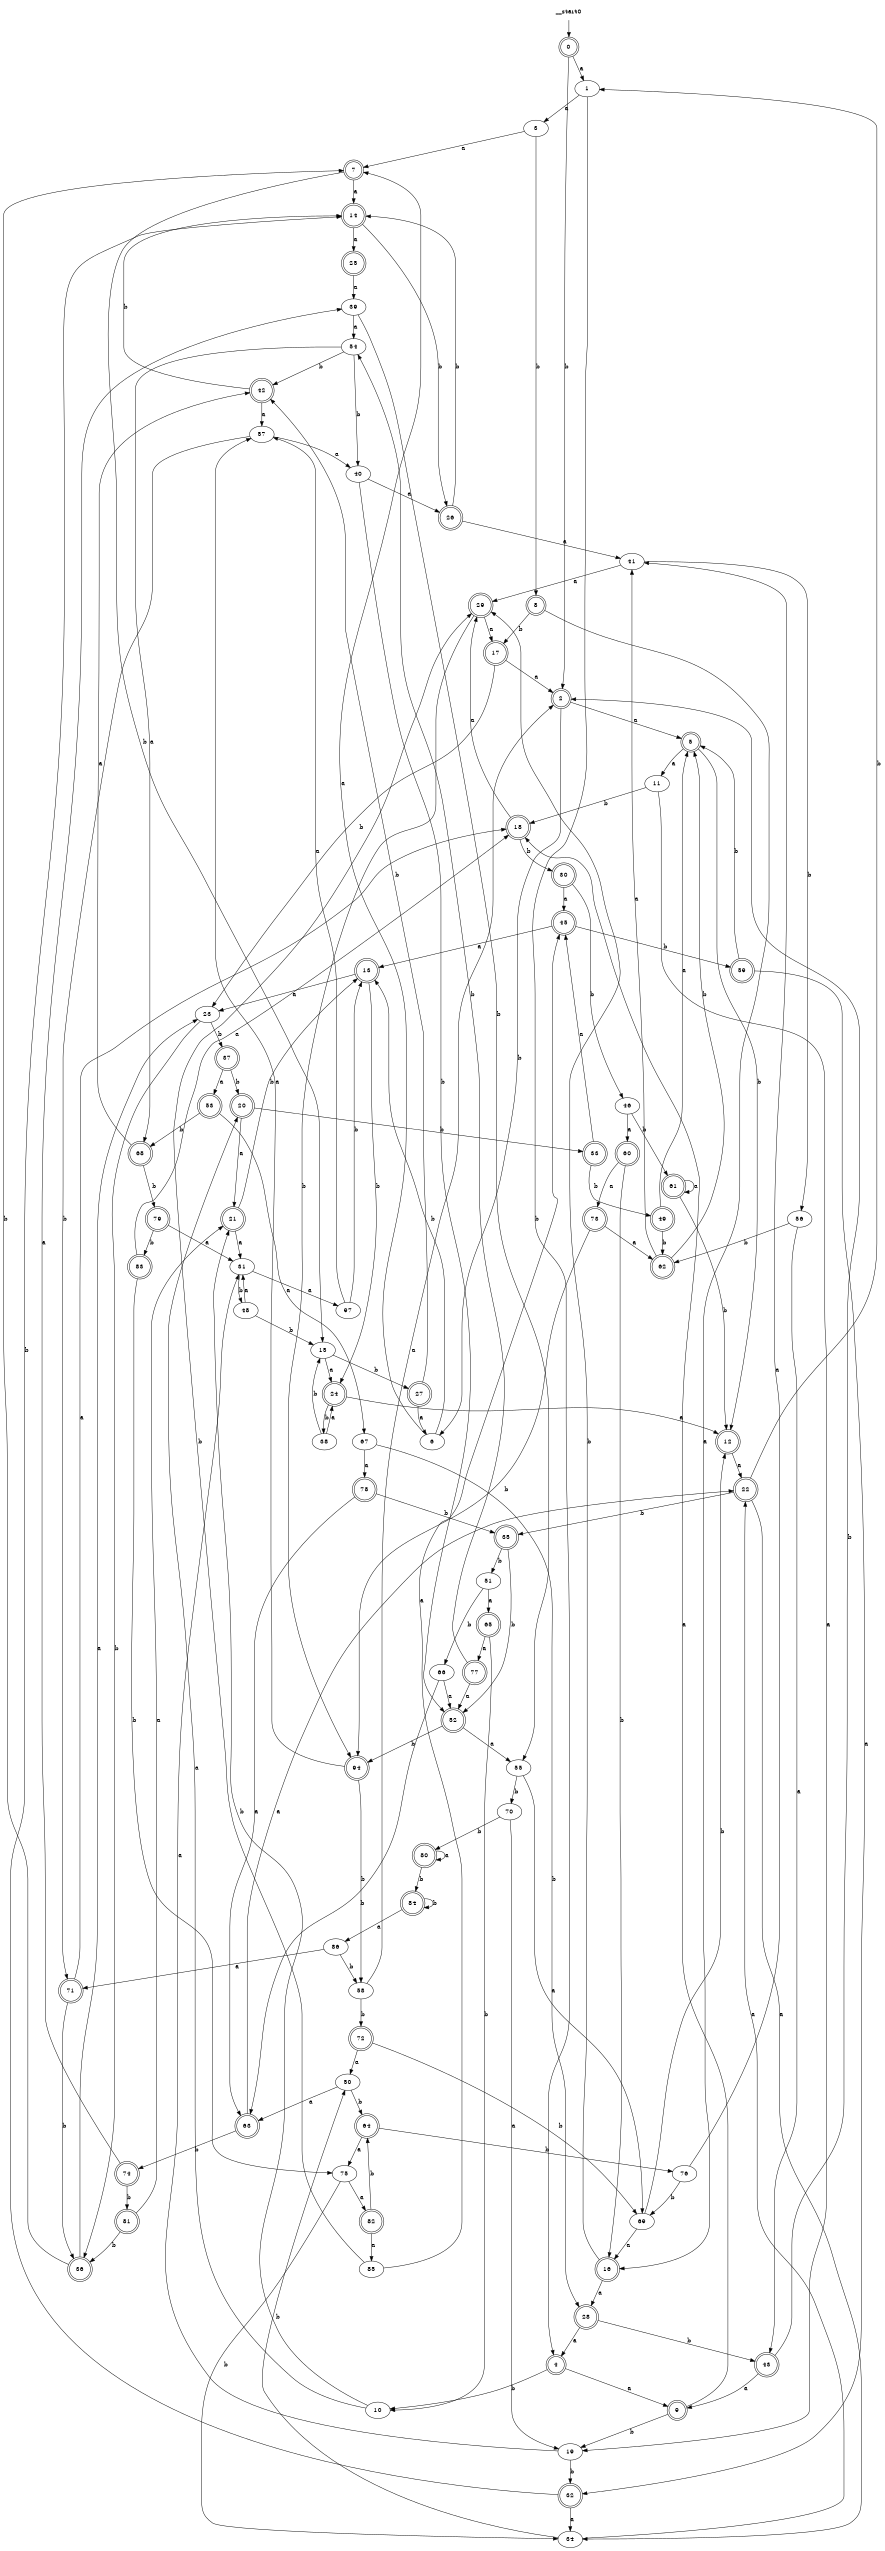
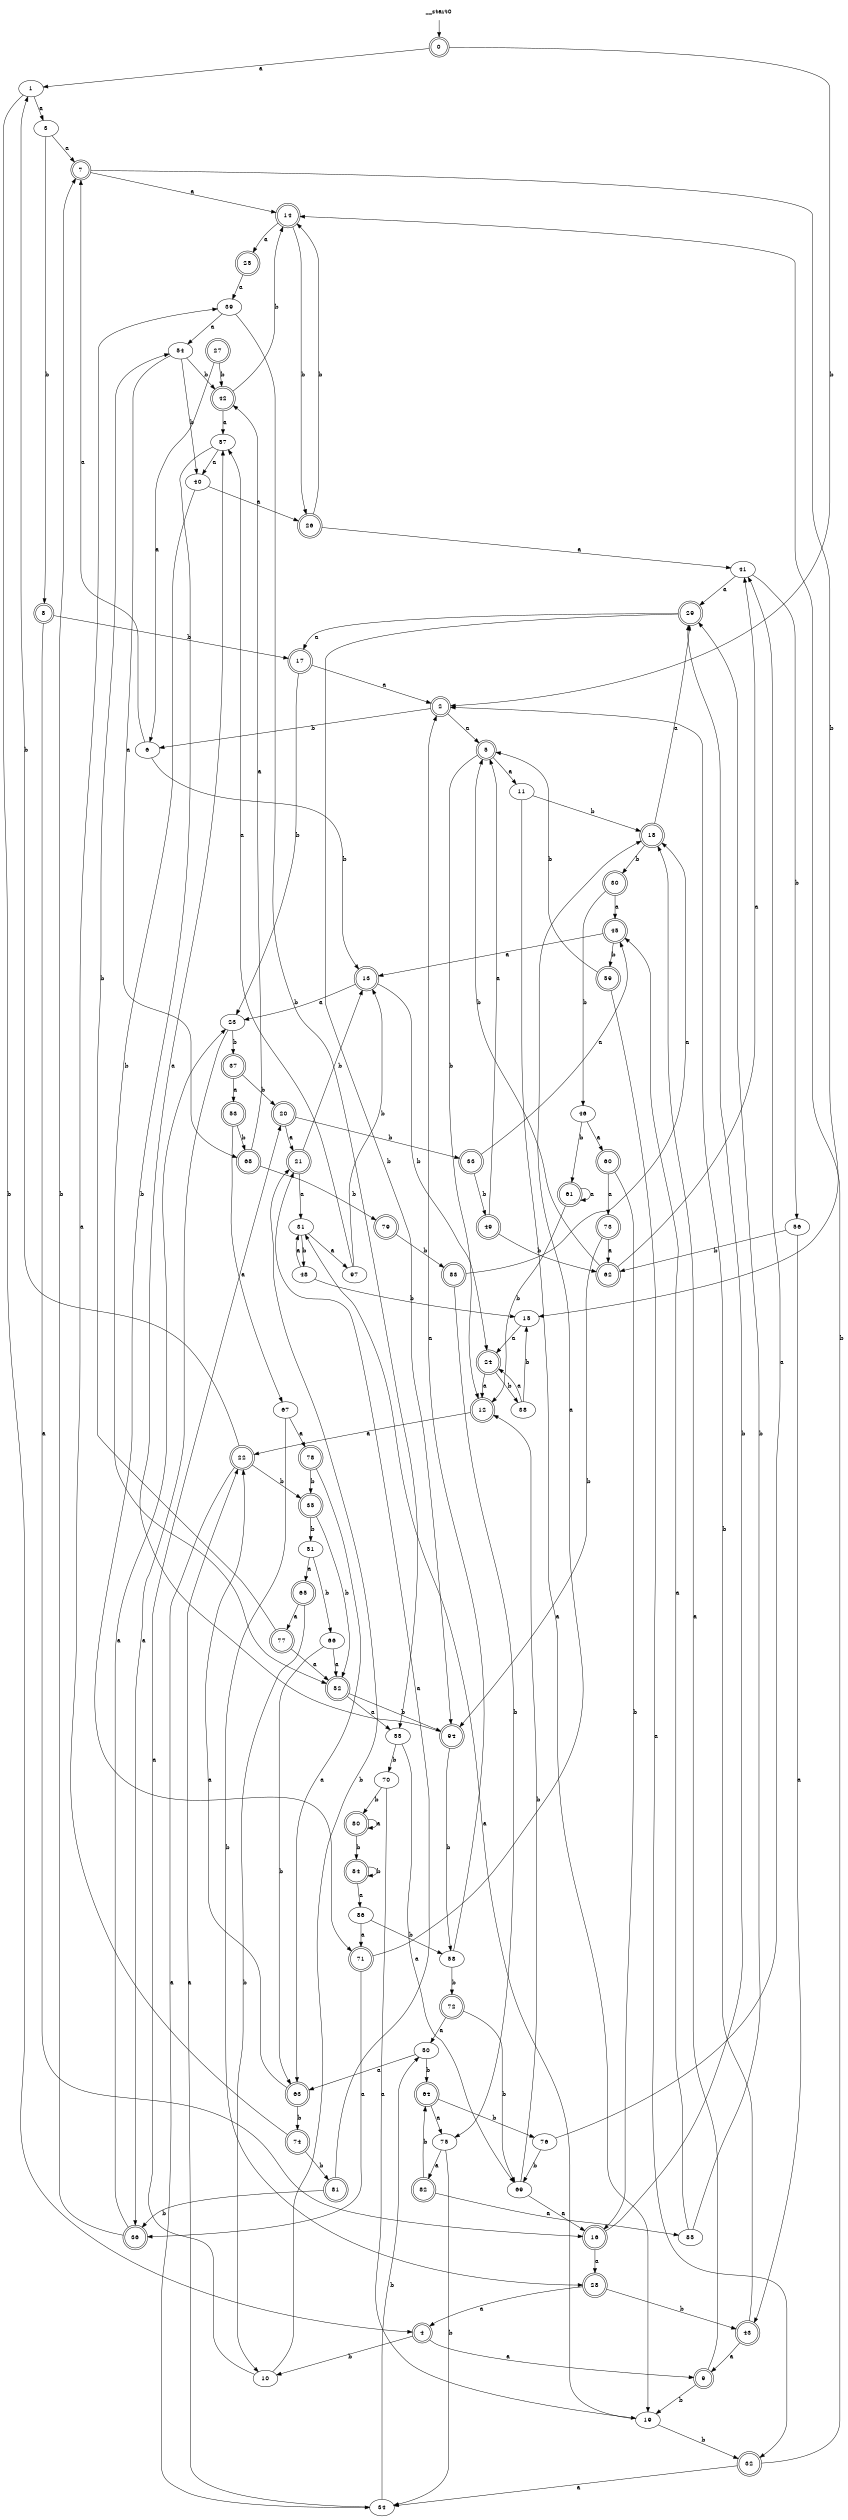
(197, 1241) -> none
(369, 1371) -> none
(117, 1649) -> (144, 1641)
(65, 2126) -> (363, 2094)
